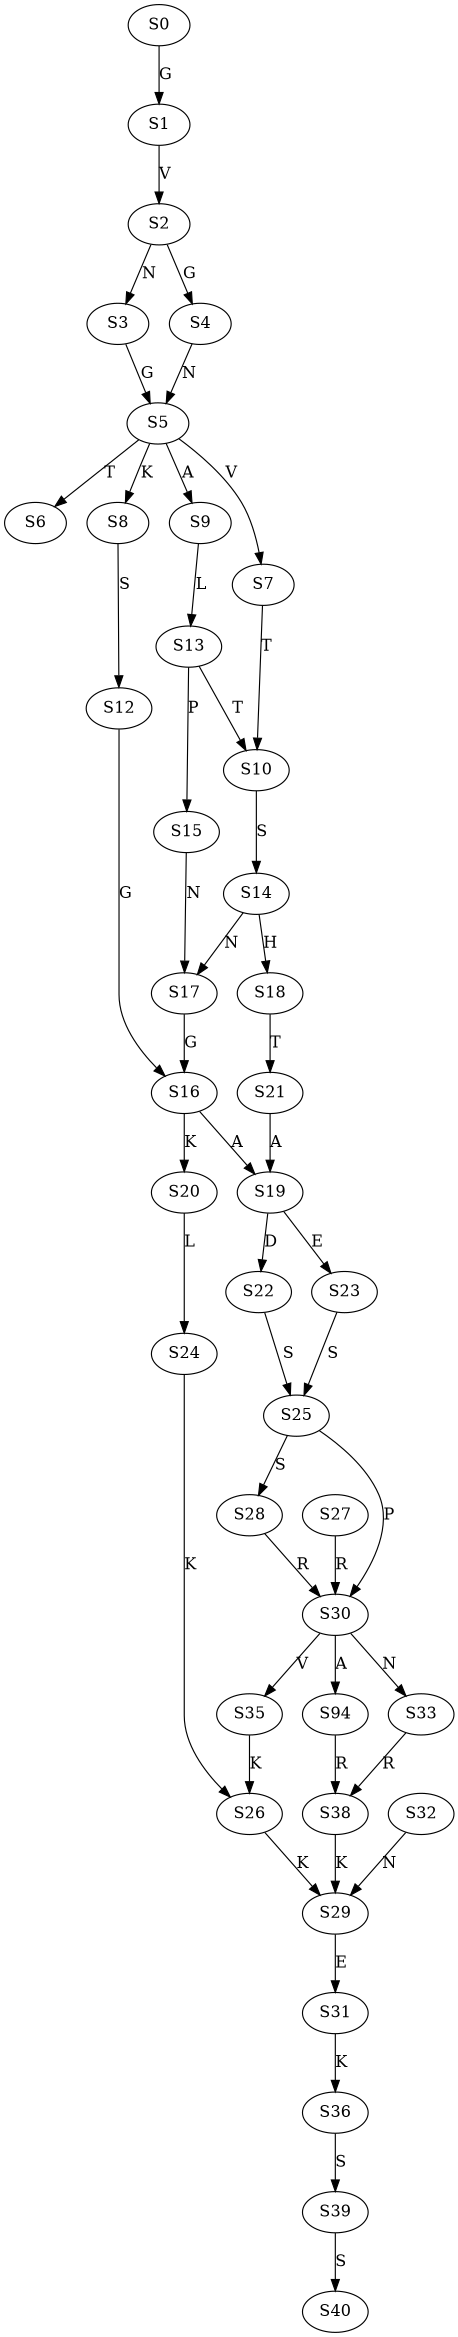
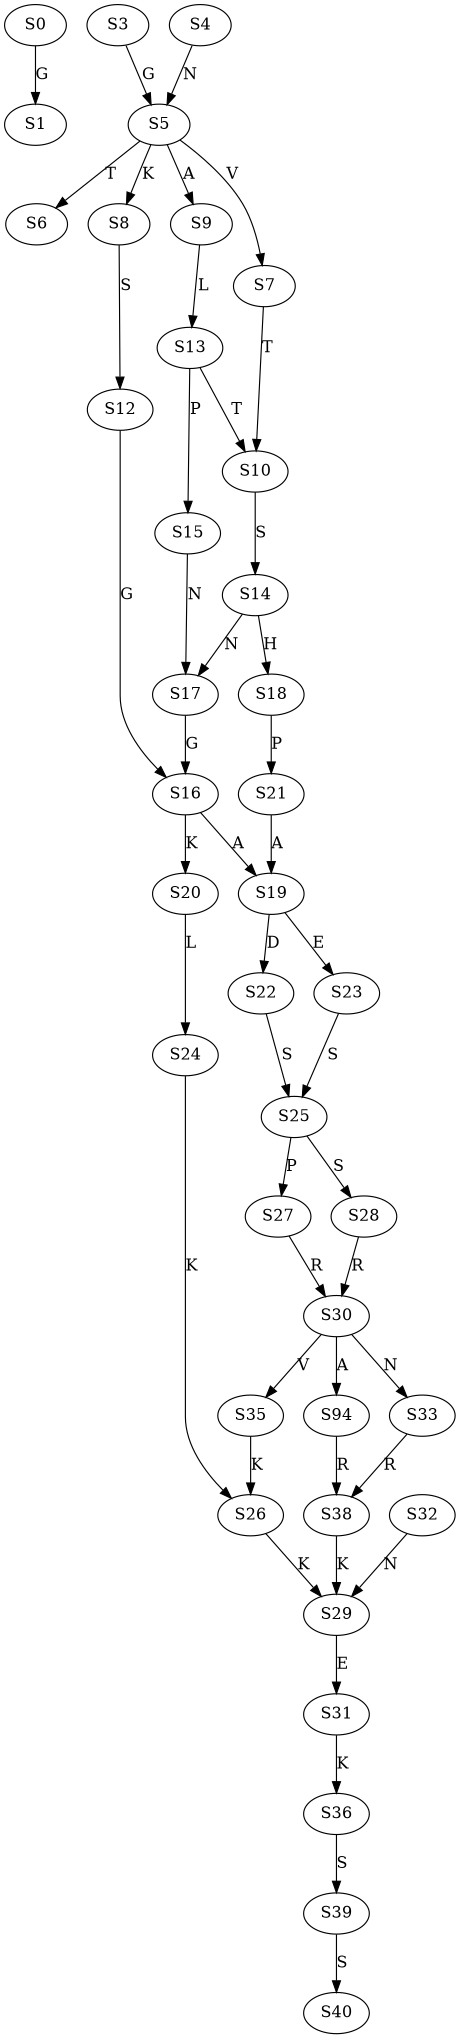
(159, 224) -> none
(276, 1043) -> (277, 744)
(380, 1499) -> (287, 1161)
